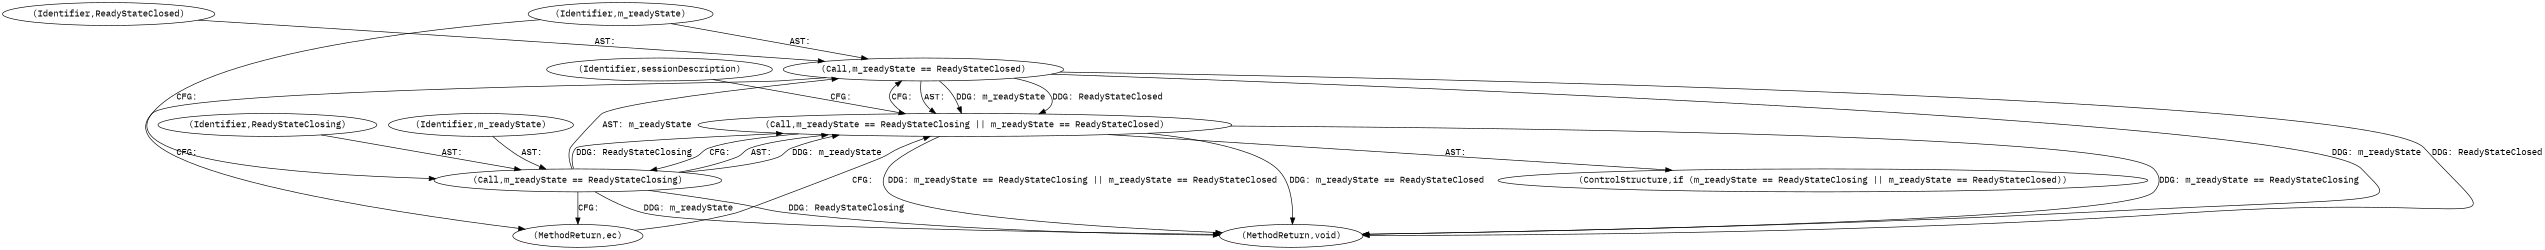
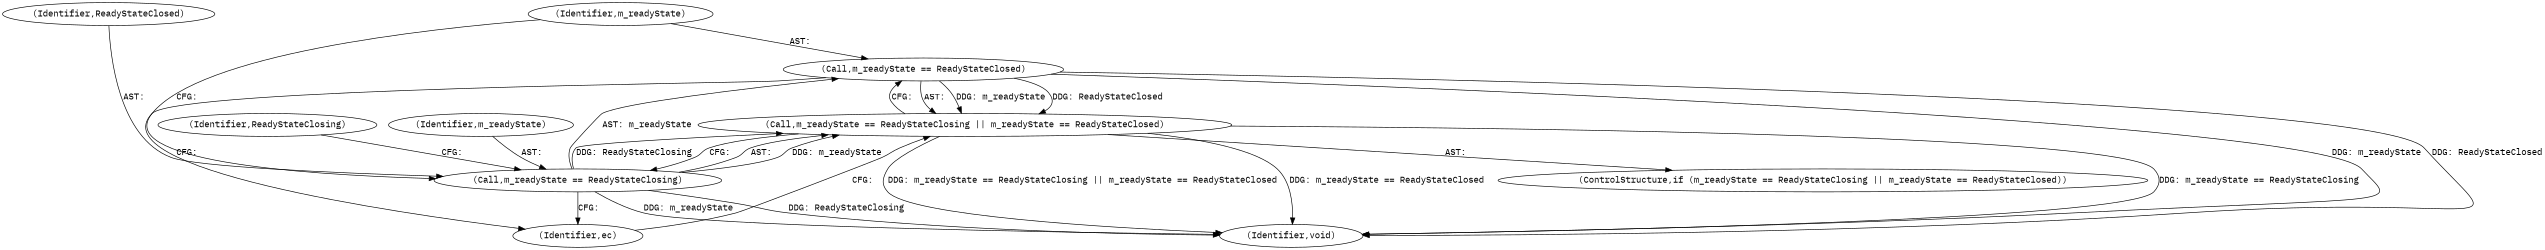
(508, 40) -> (216, 165)
(659, 69) -> none
(455, 153) -> (455, 153)
(578, 236) -> (578, 236)
(1291, 236) -> (1291, 236)
